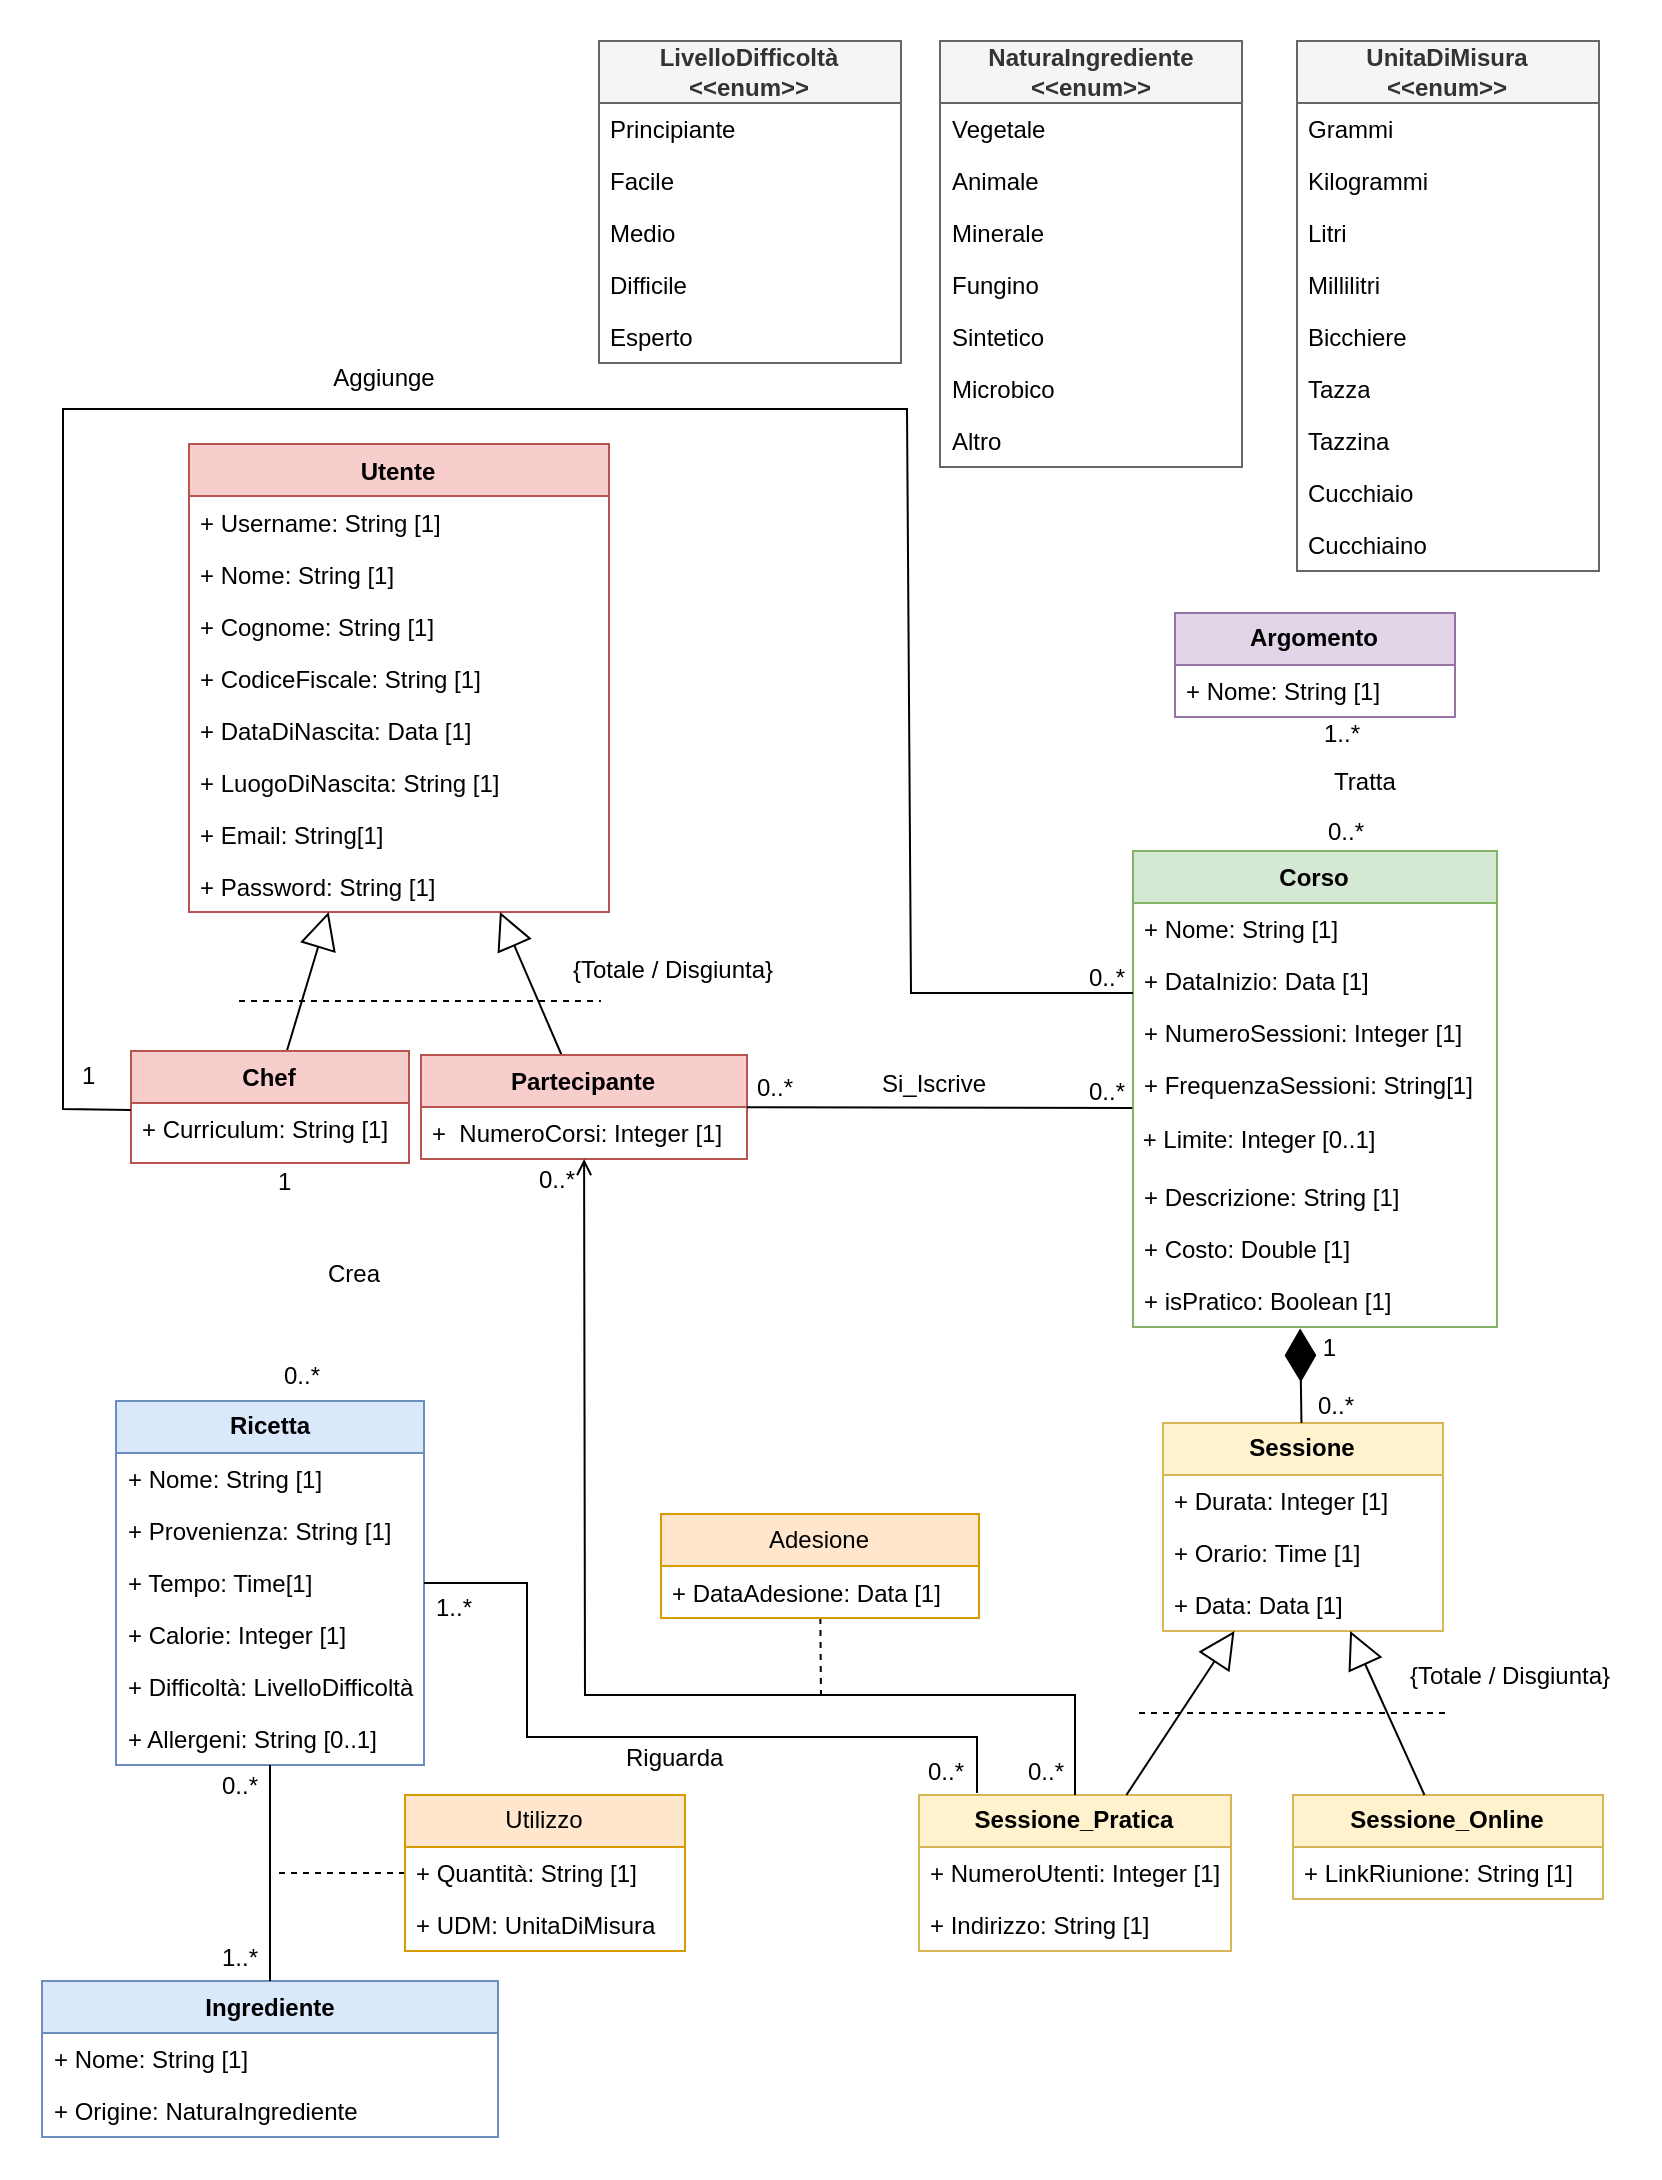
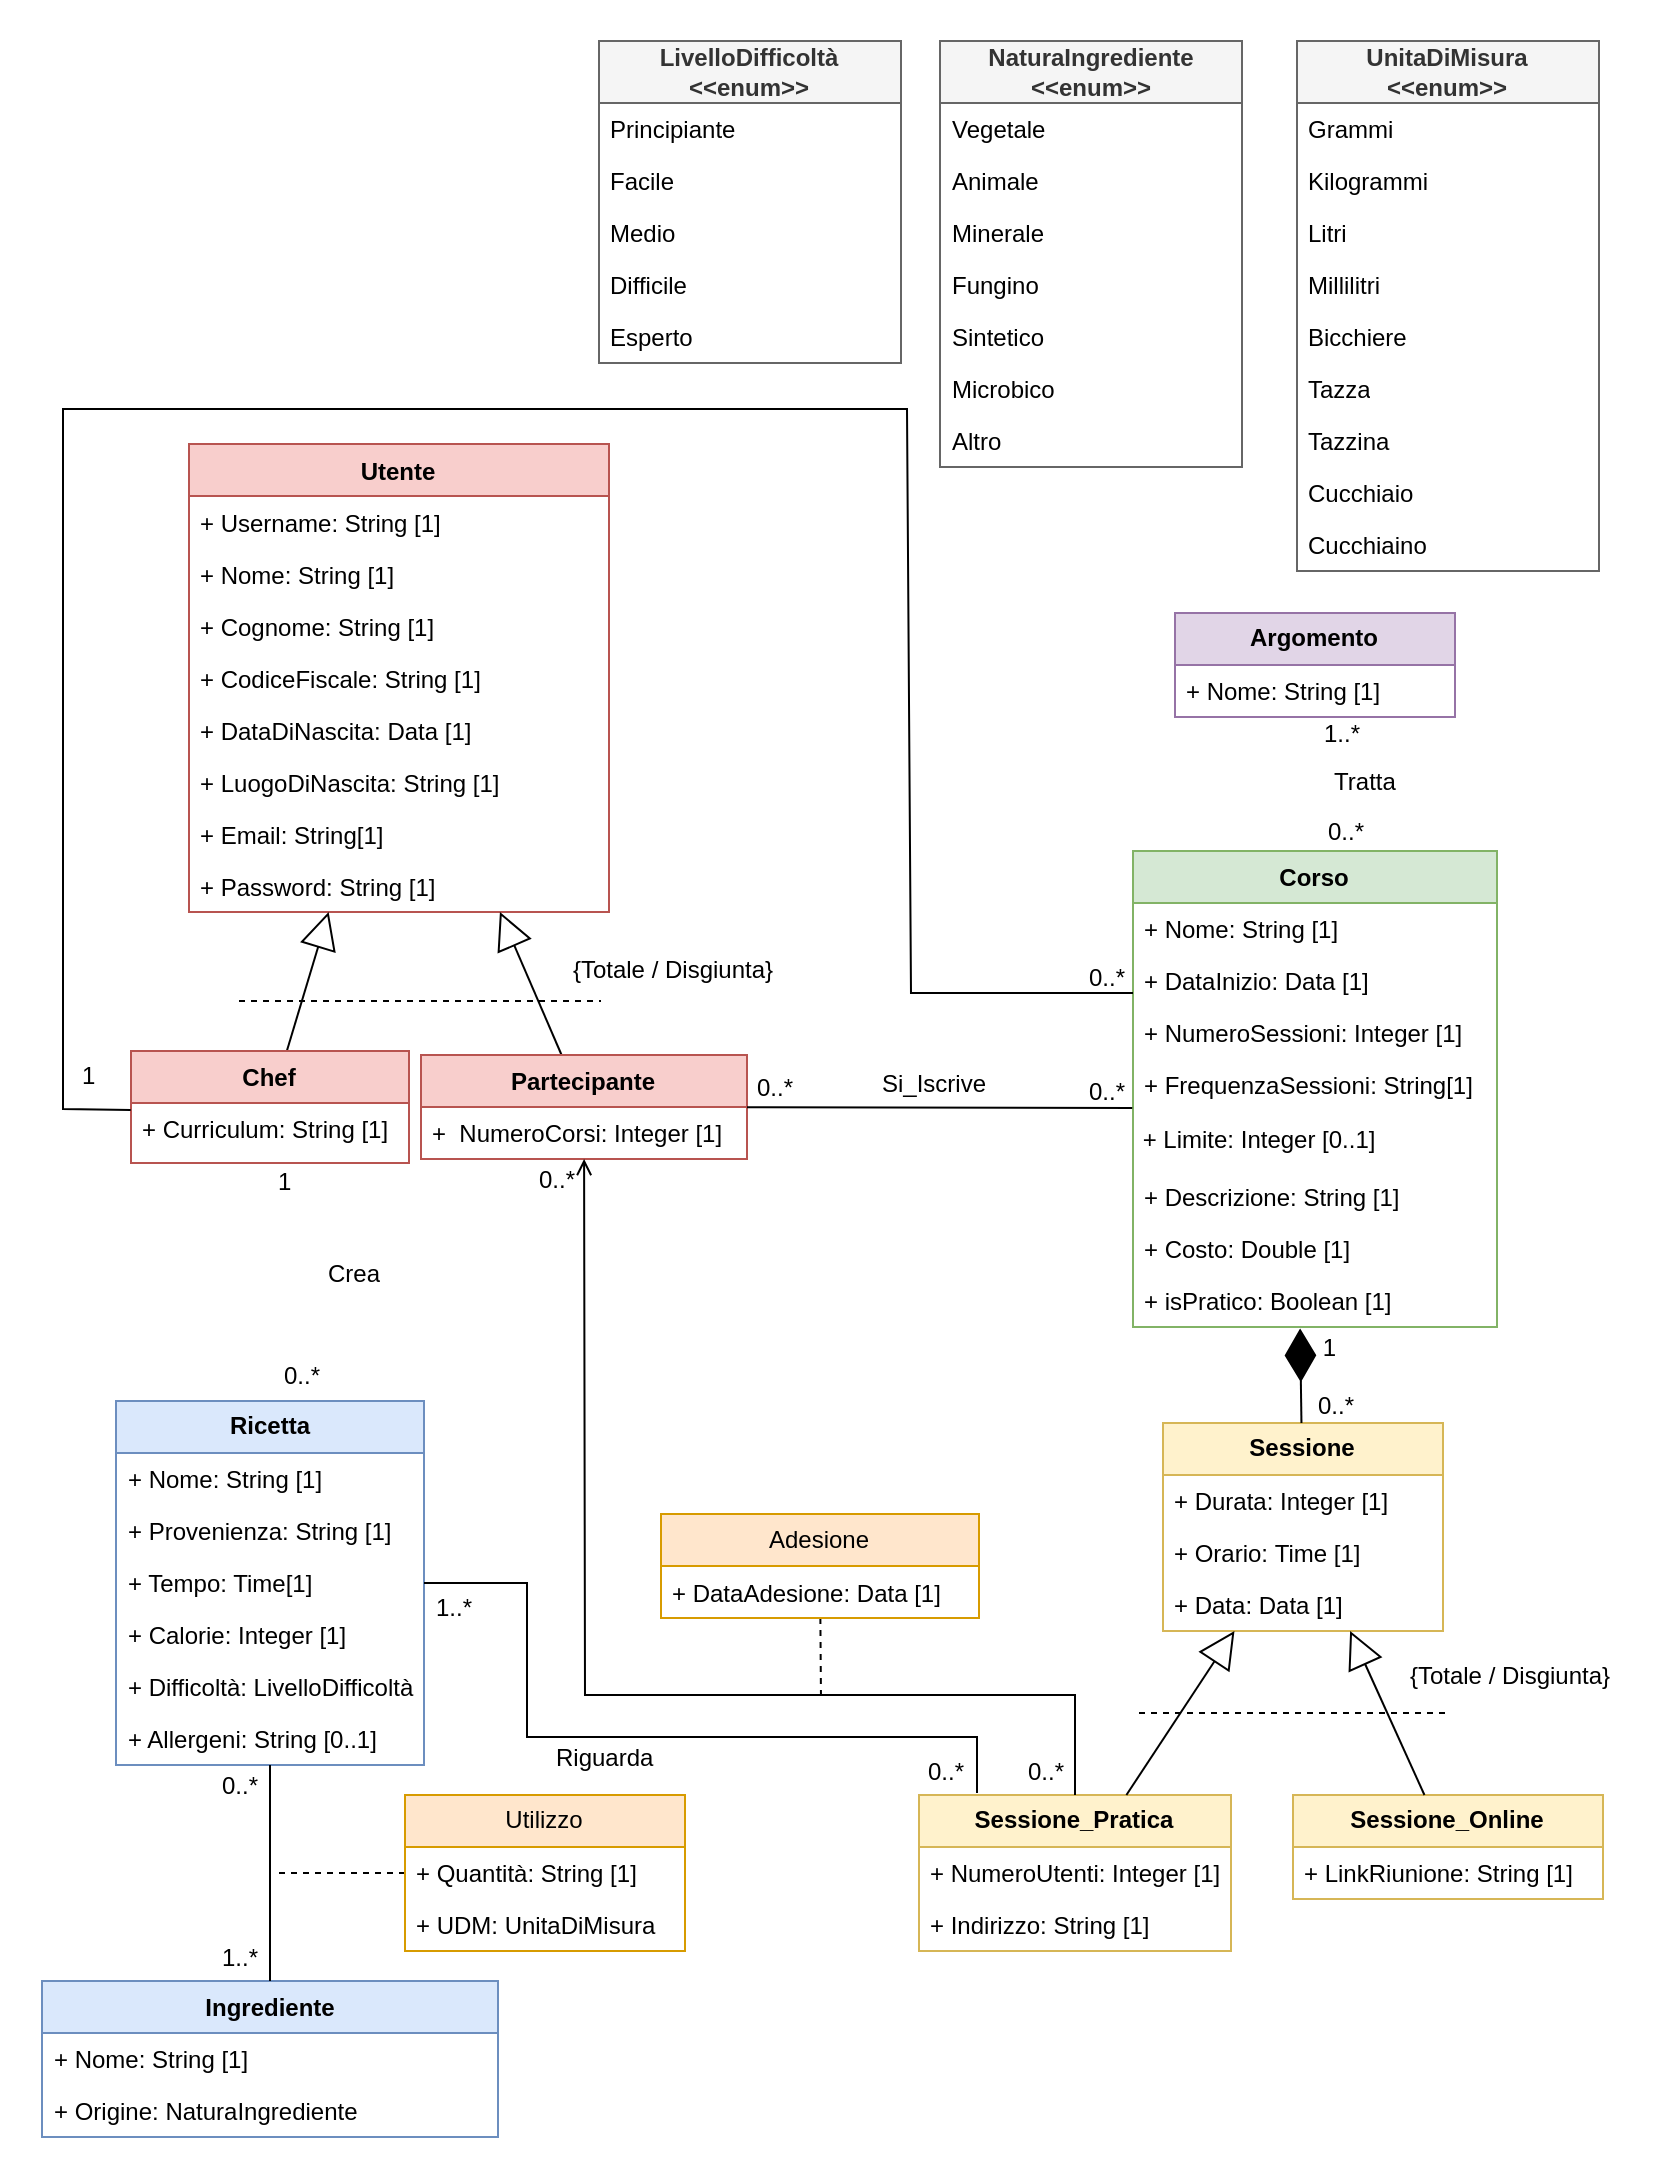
(385, 379) -> none
(674, 1757) -> (604, 1757)
